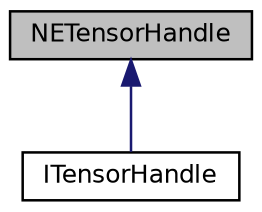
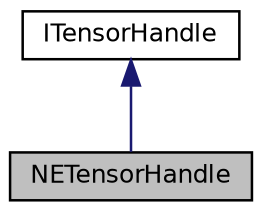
(131, 119) -> (131, 119)
